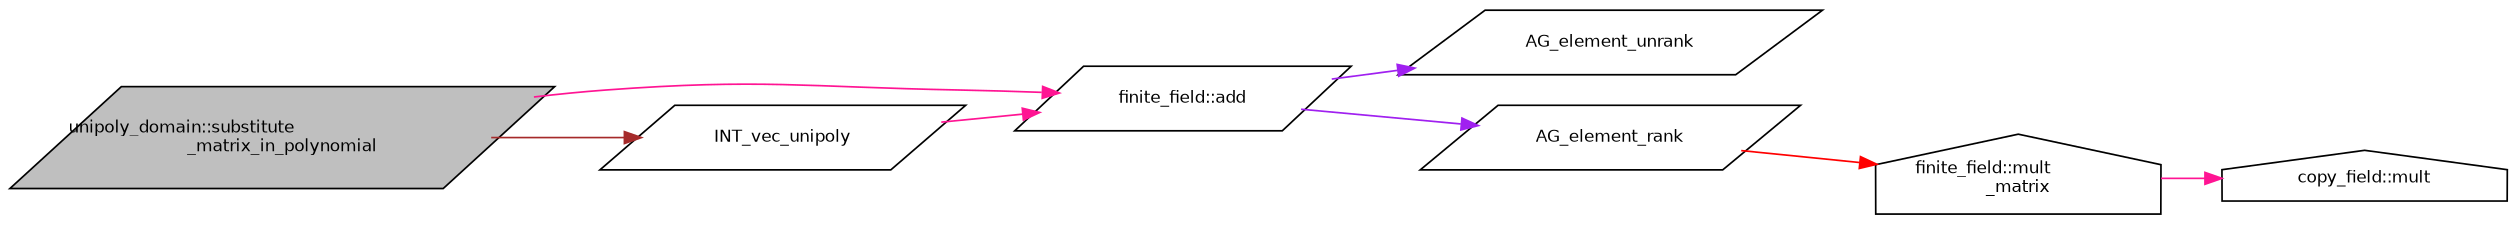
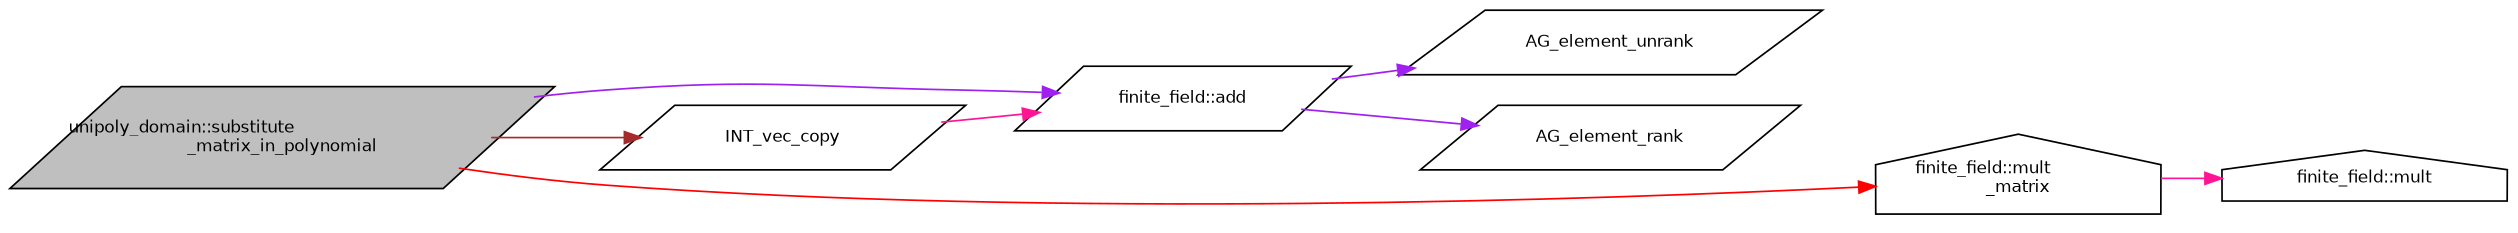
(788, 85) -> (788, 85)
(783, 138) -> (783, 138)
(1800, 157) -> (1158, 204)
(2365, 178) -> (2365, 178)
